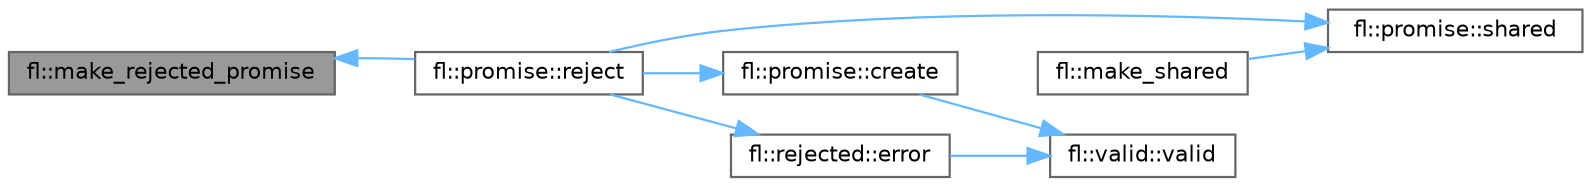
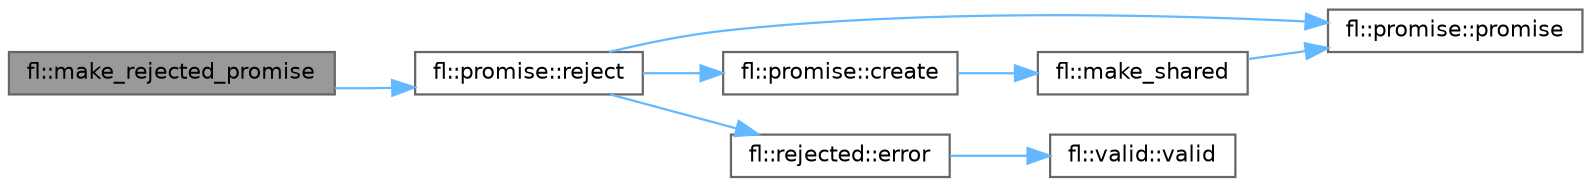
(1455, 31) -> (1455, 31)
(386, 58) -> (364, 88)
(980, 111) -> (986, 73)
